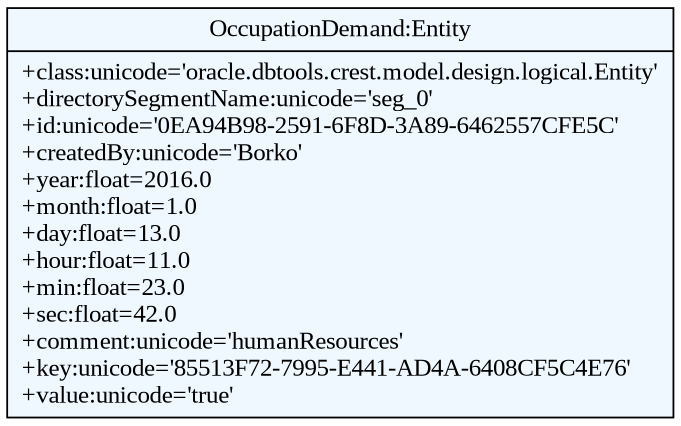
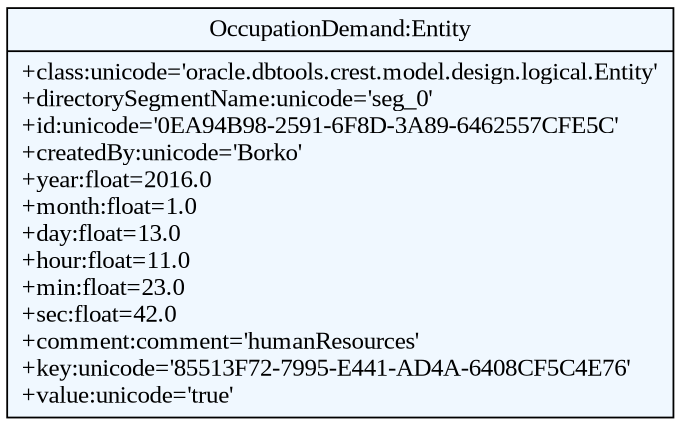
(213, 341) -> (221, 341)
